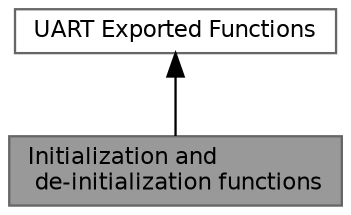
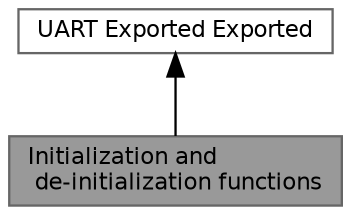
(176, 31) -> (176, 31)
